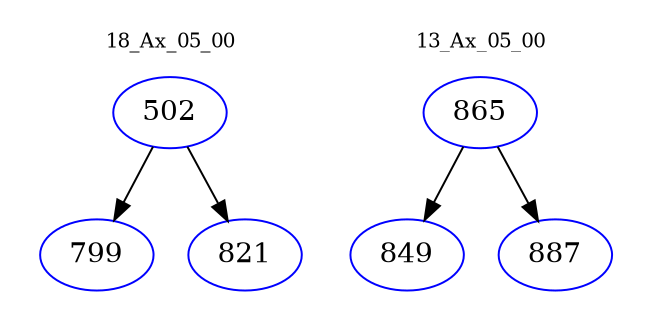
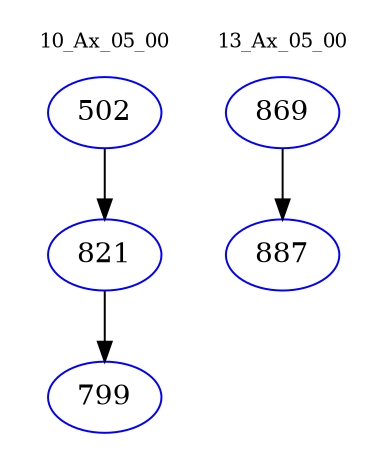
(171, 42) -> (105, 42)
(480, 113) -> (283, 113)
(138, 175) -> (105, 316)
(407, 255) -> none
